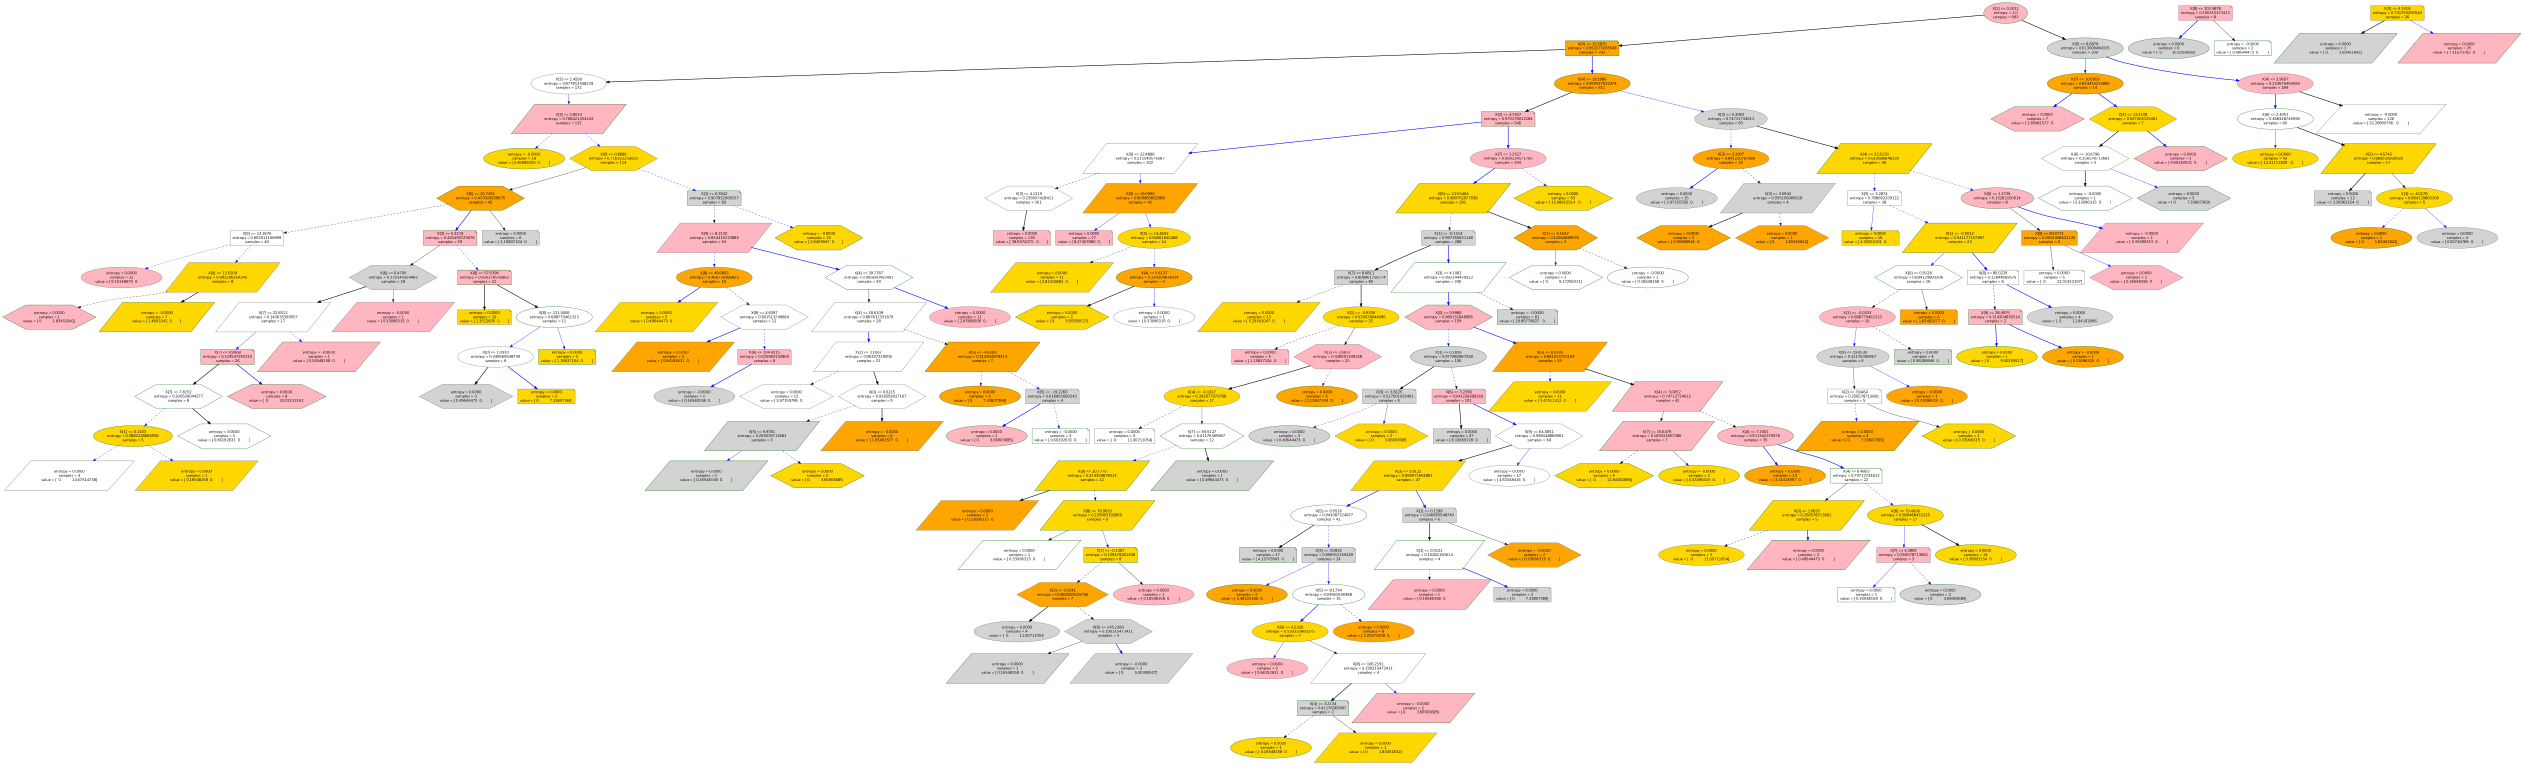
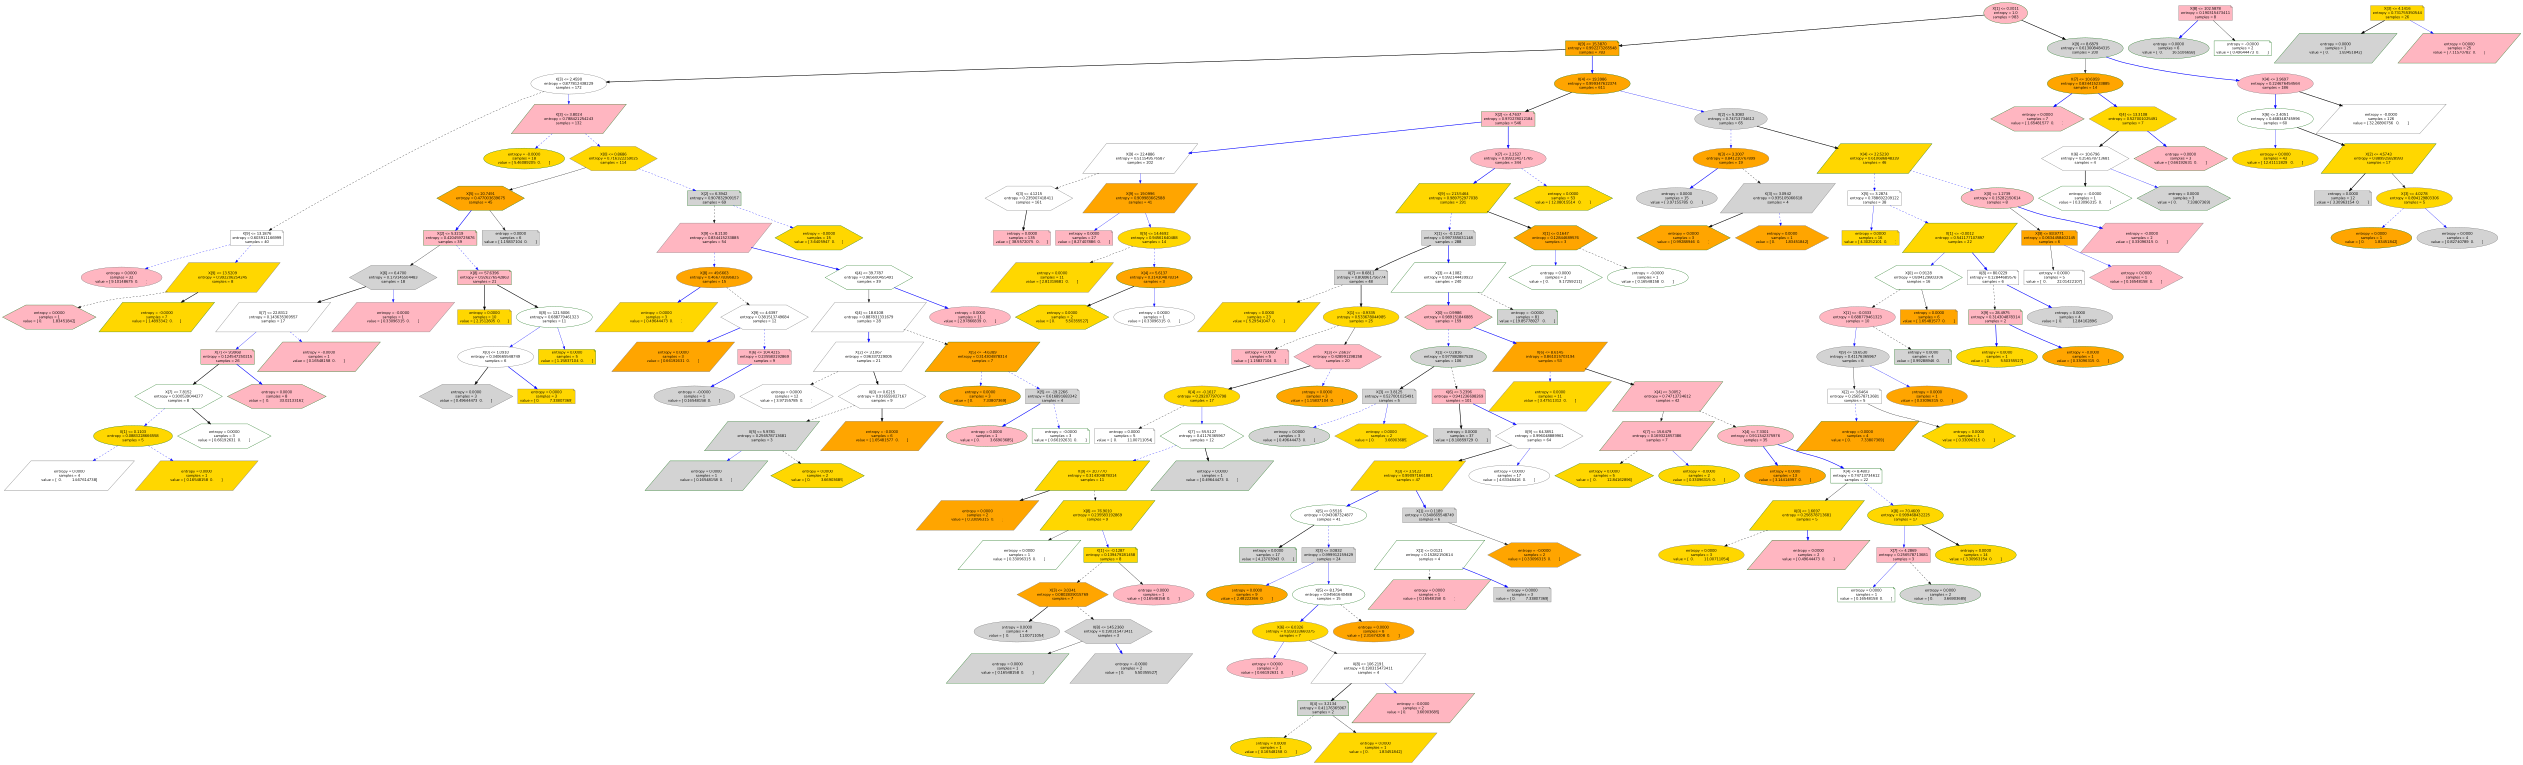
(367, 219) -> (405, 155)
(1429, 530) -> none
